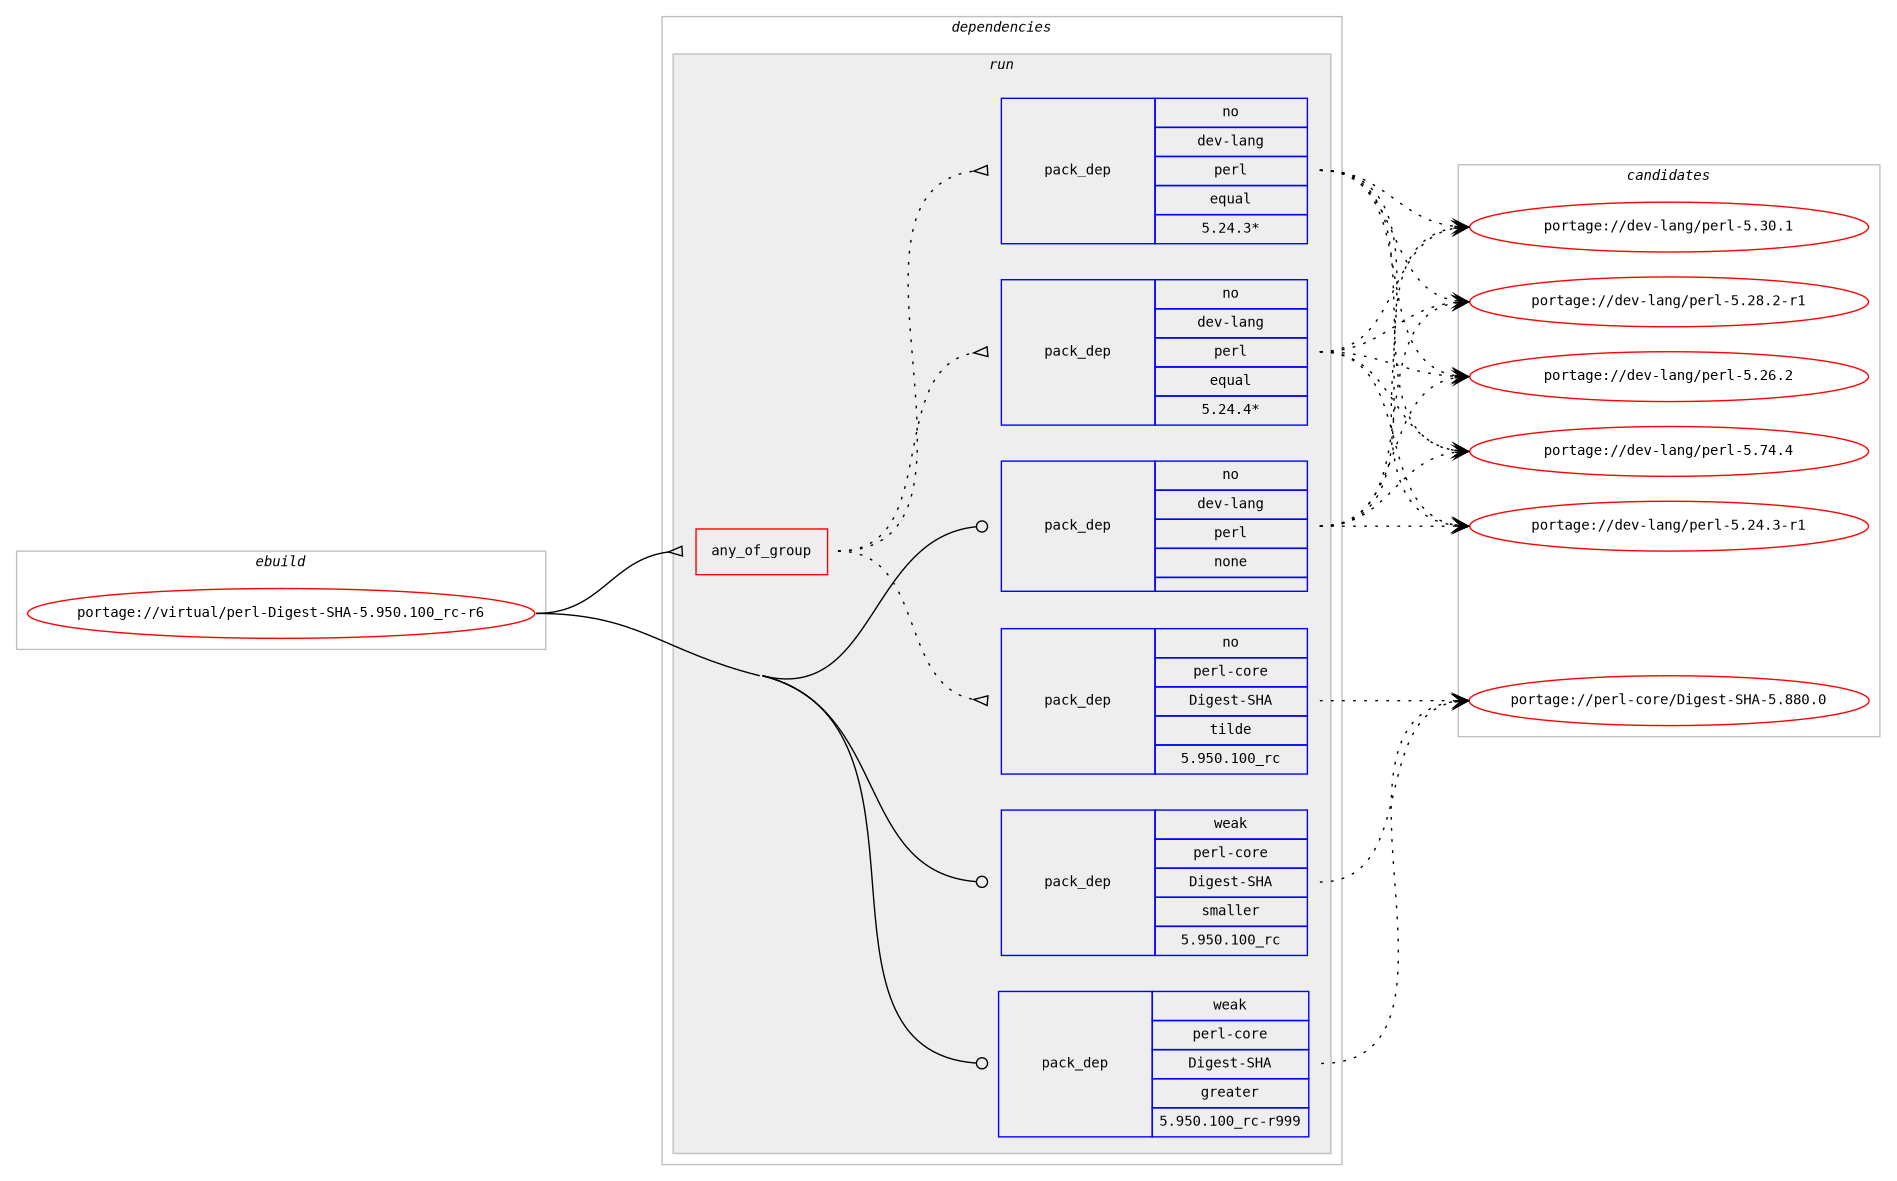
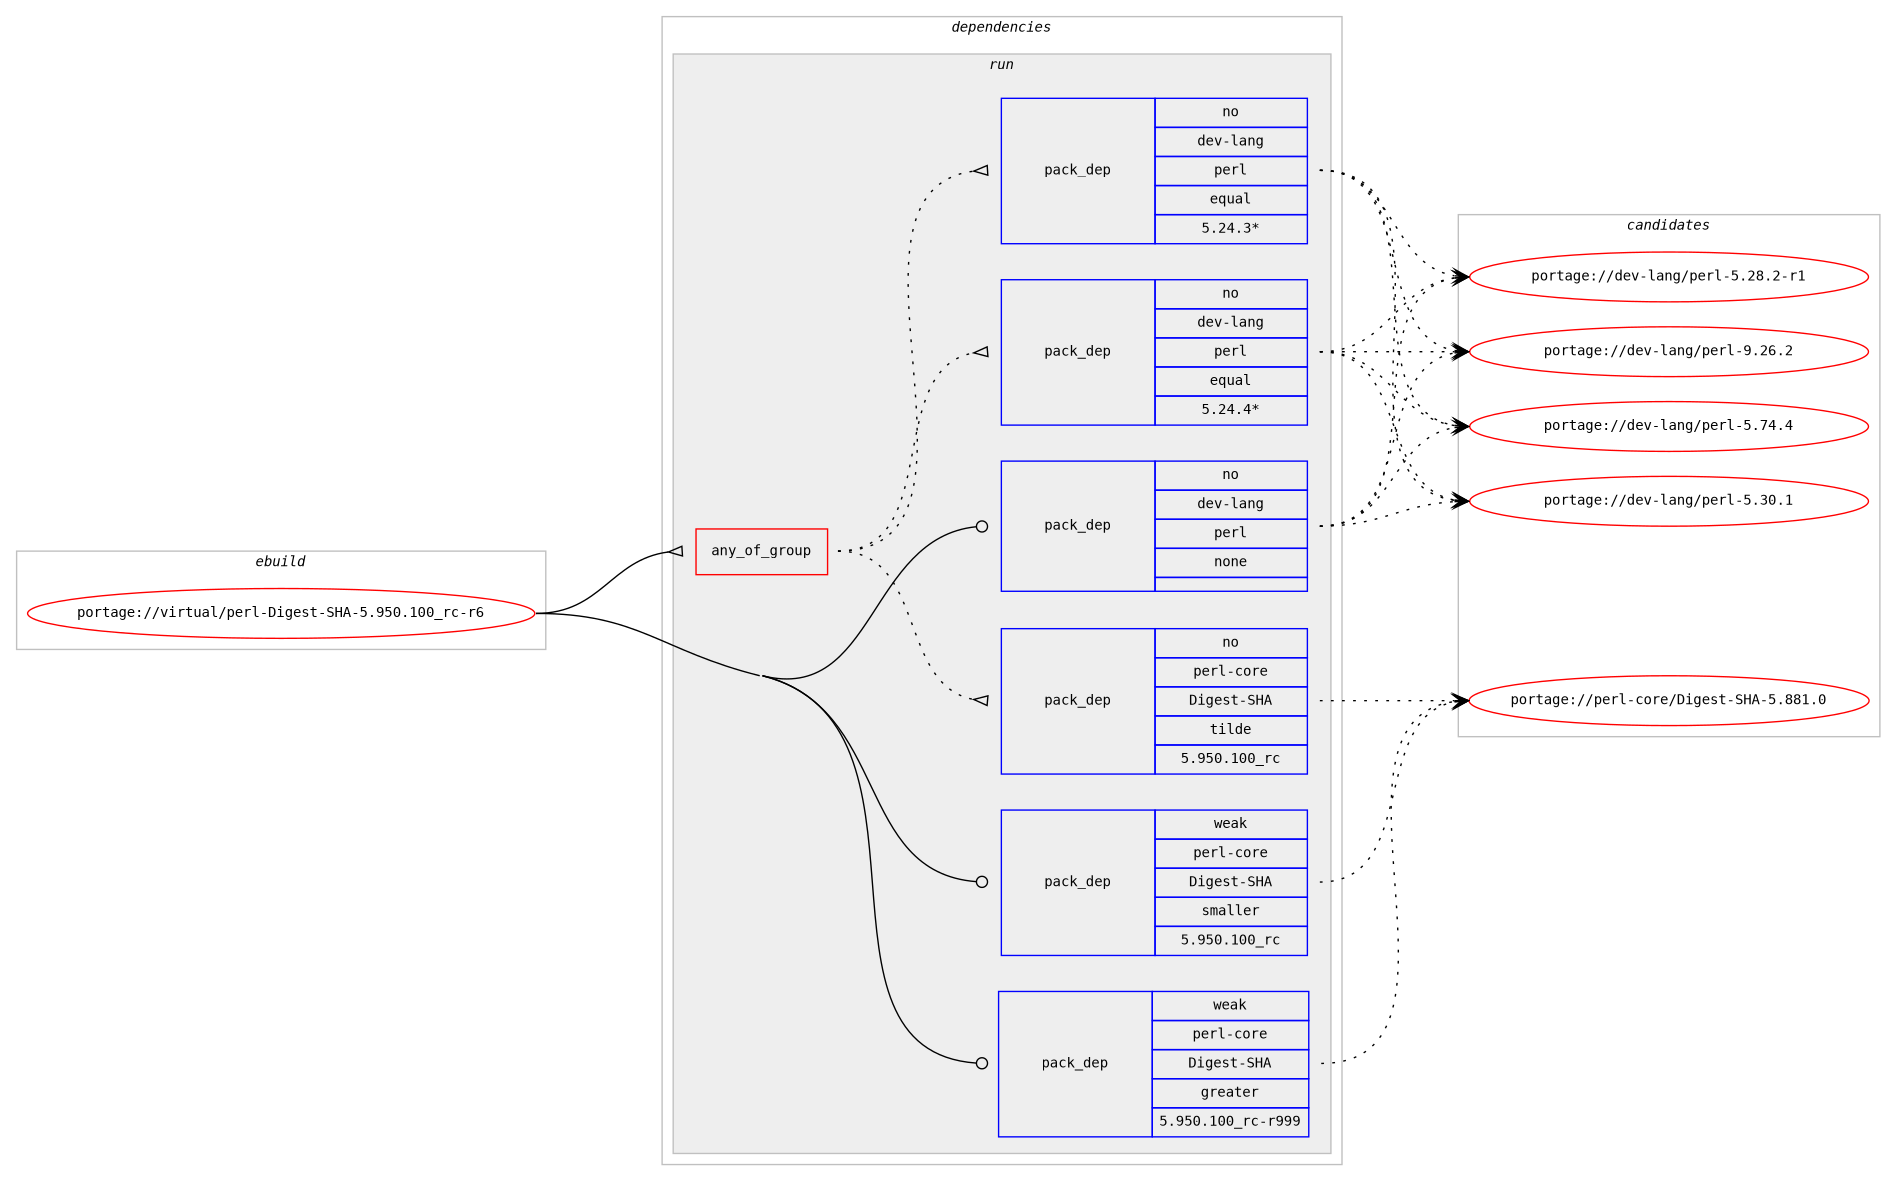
(1669, 377) -> (1669, 352)
(1669, 526) -> none
(1669, 701) -> (1669, 701)
